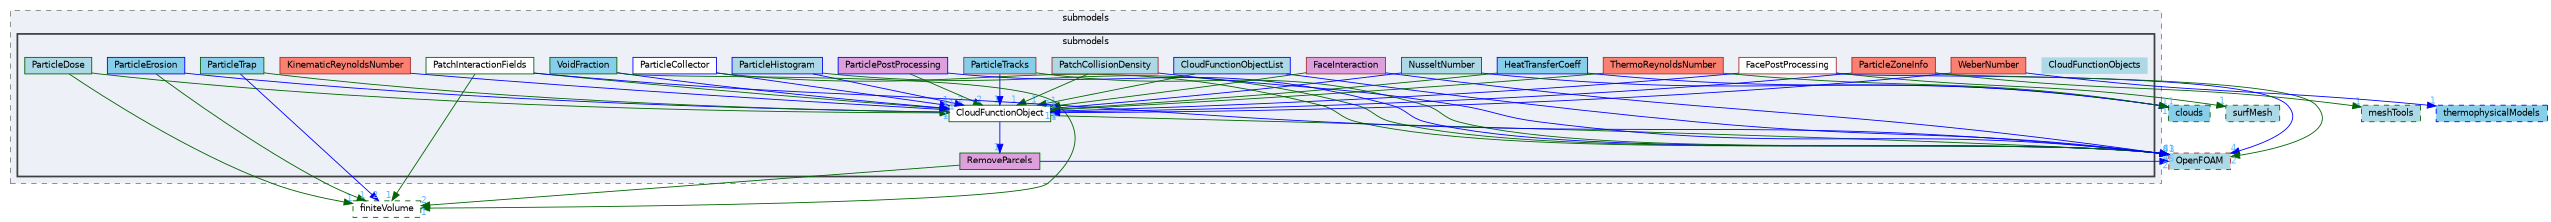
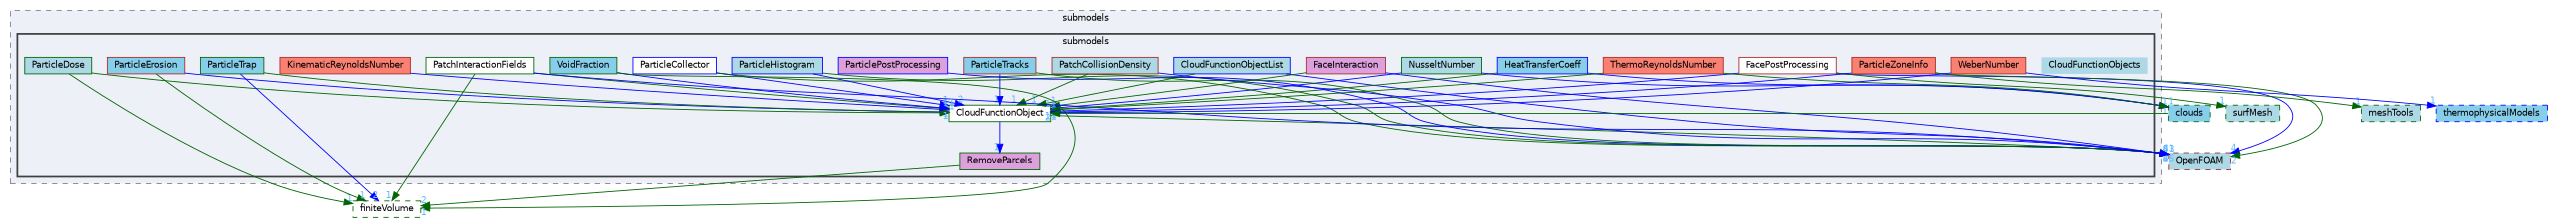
(146, 66) -> (146, 66)
(944, 88) -> (1669, 113)
(1600, 161) -> none
